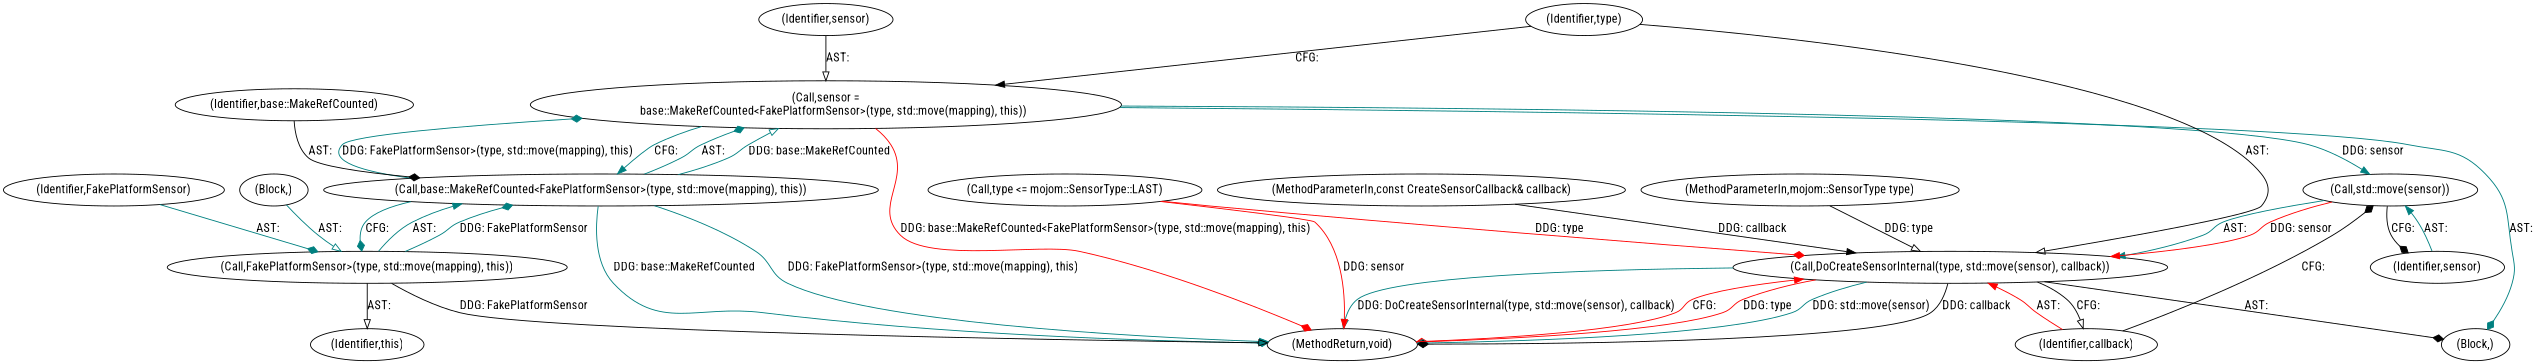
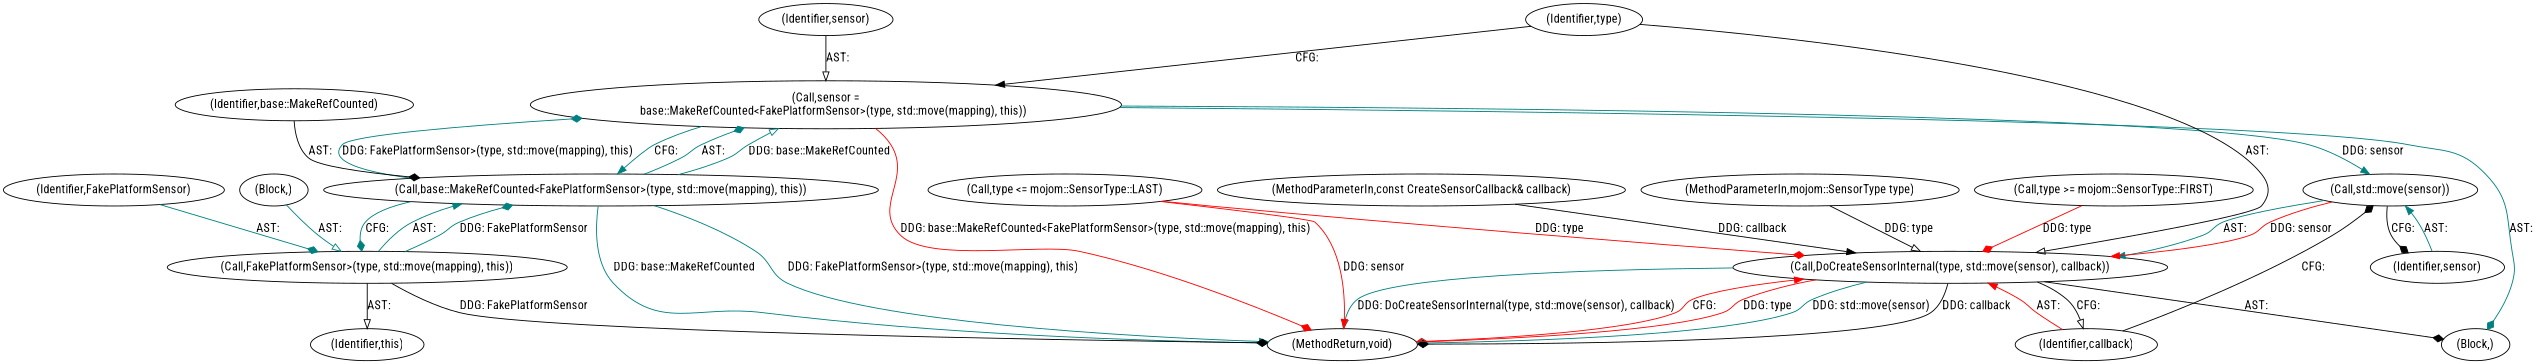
none -> (2114, 190)
(822, 334) -> (822, 334)
